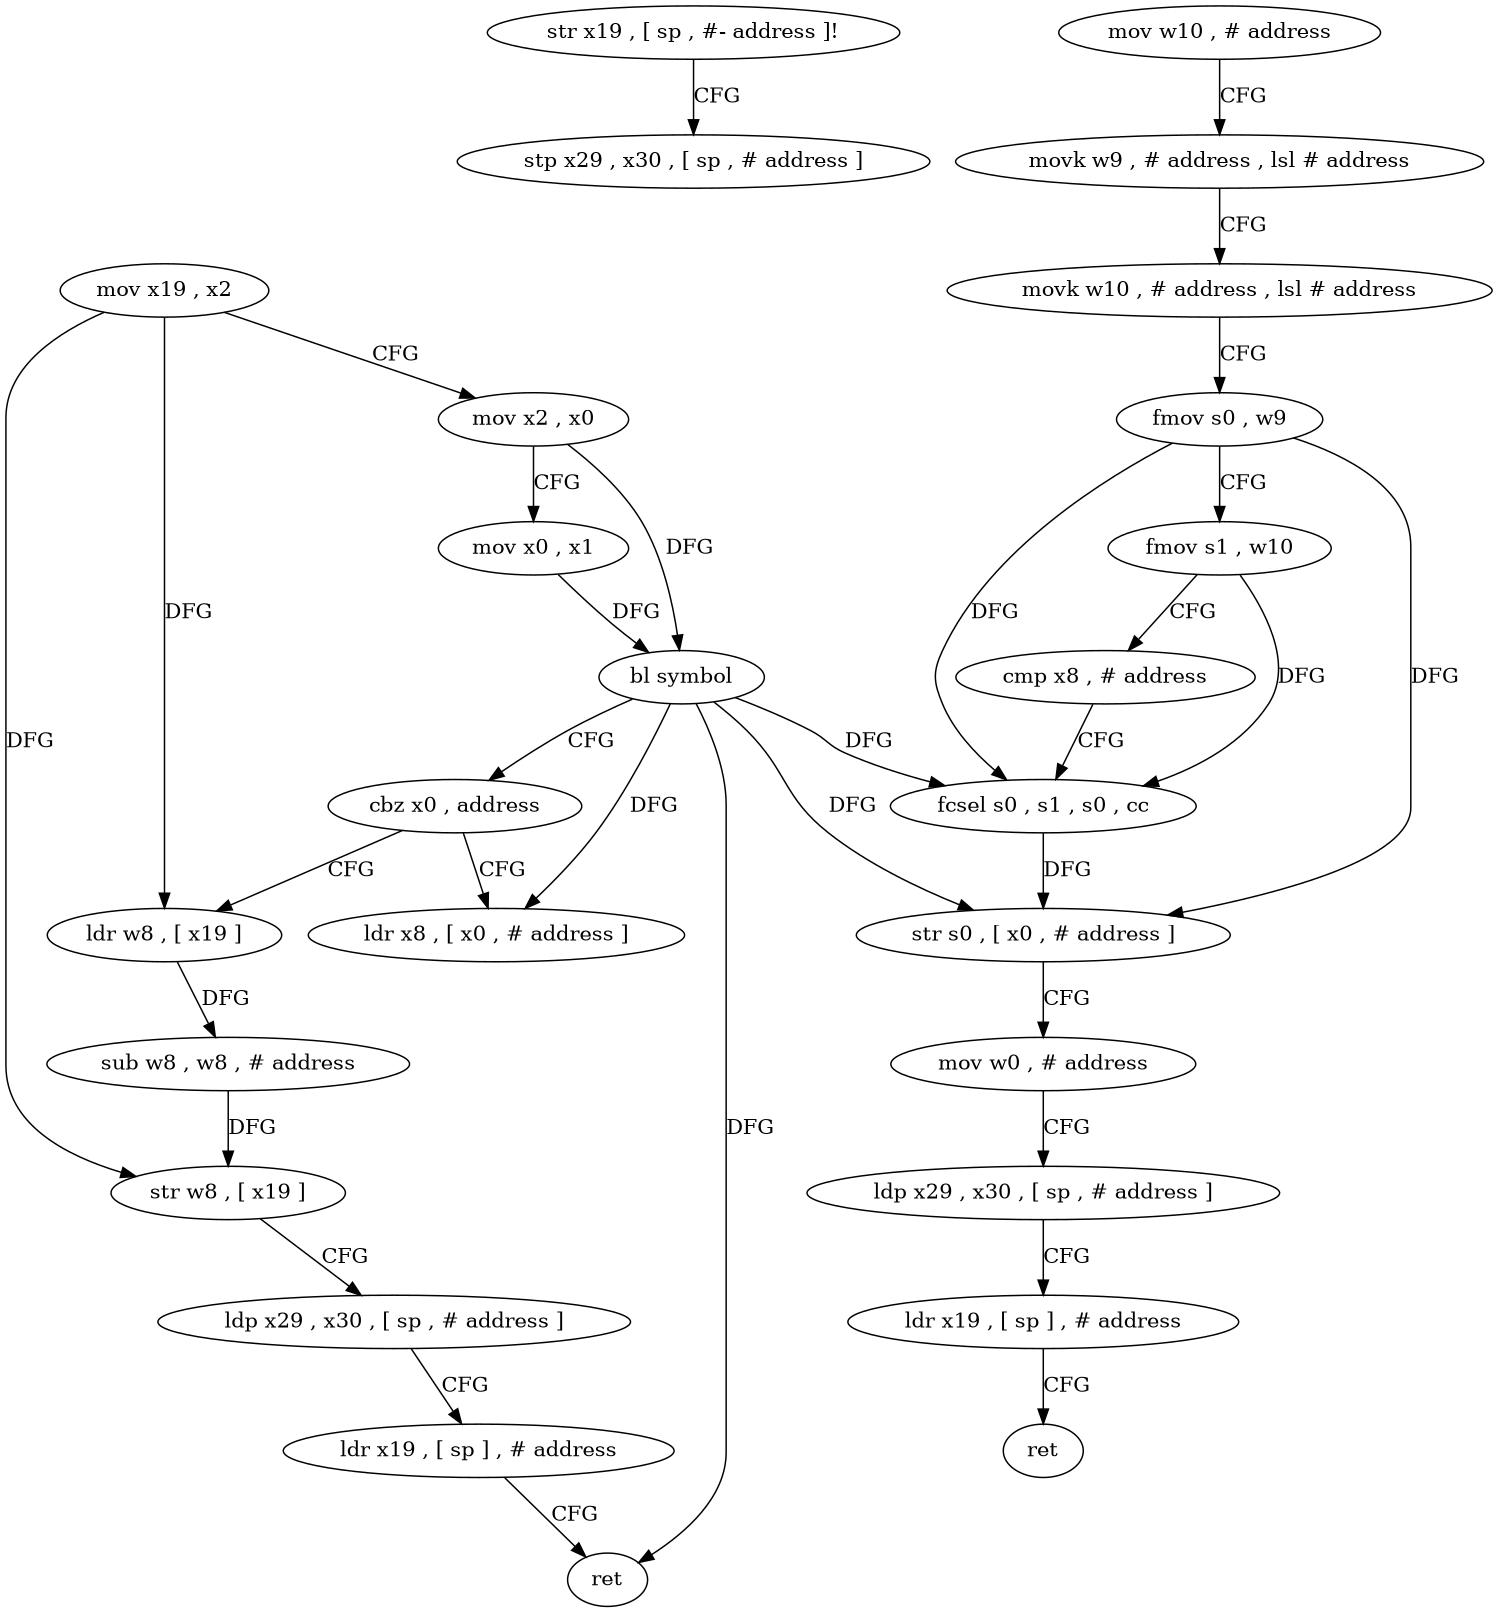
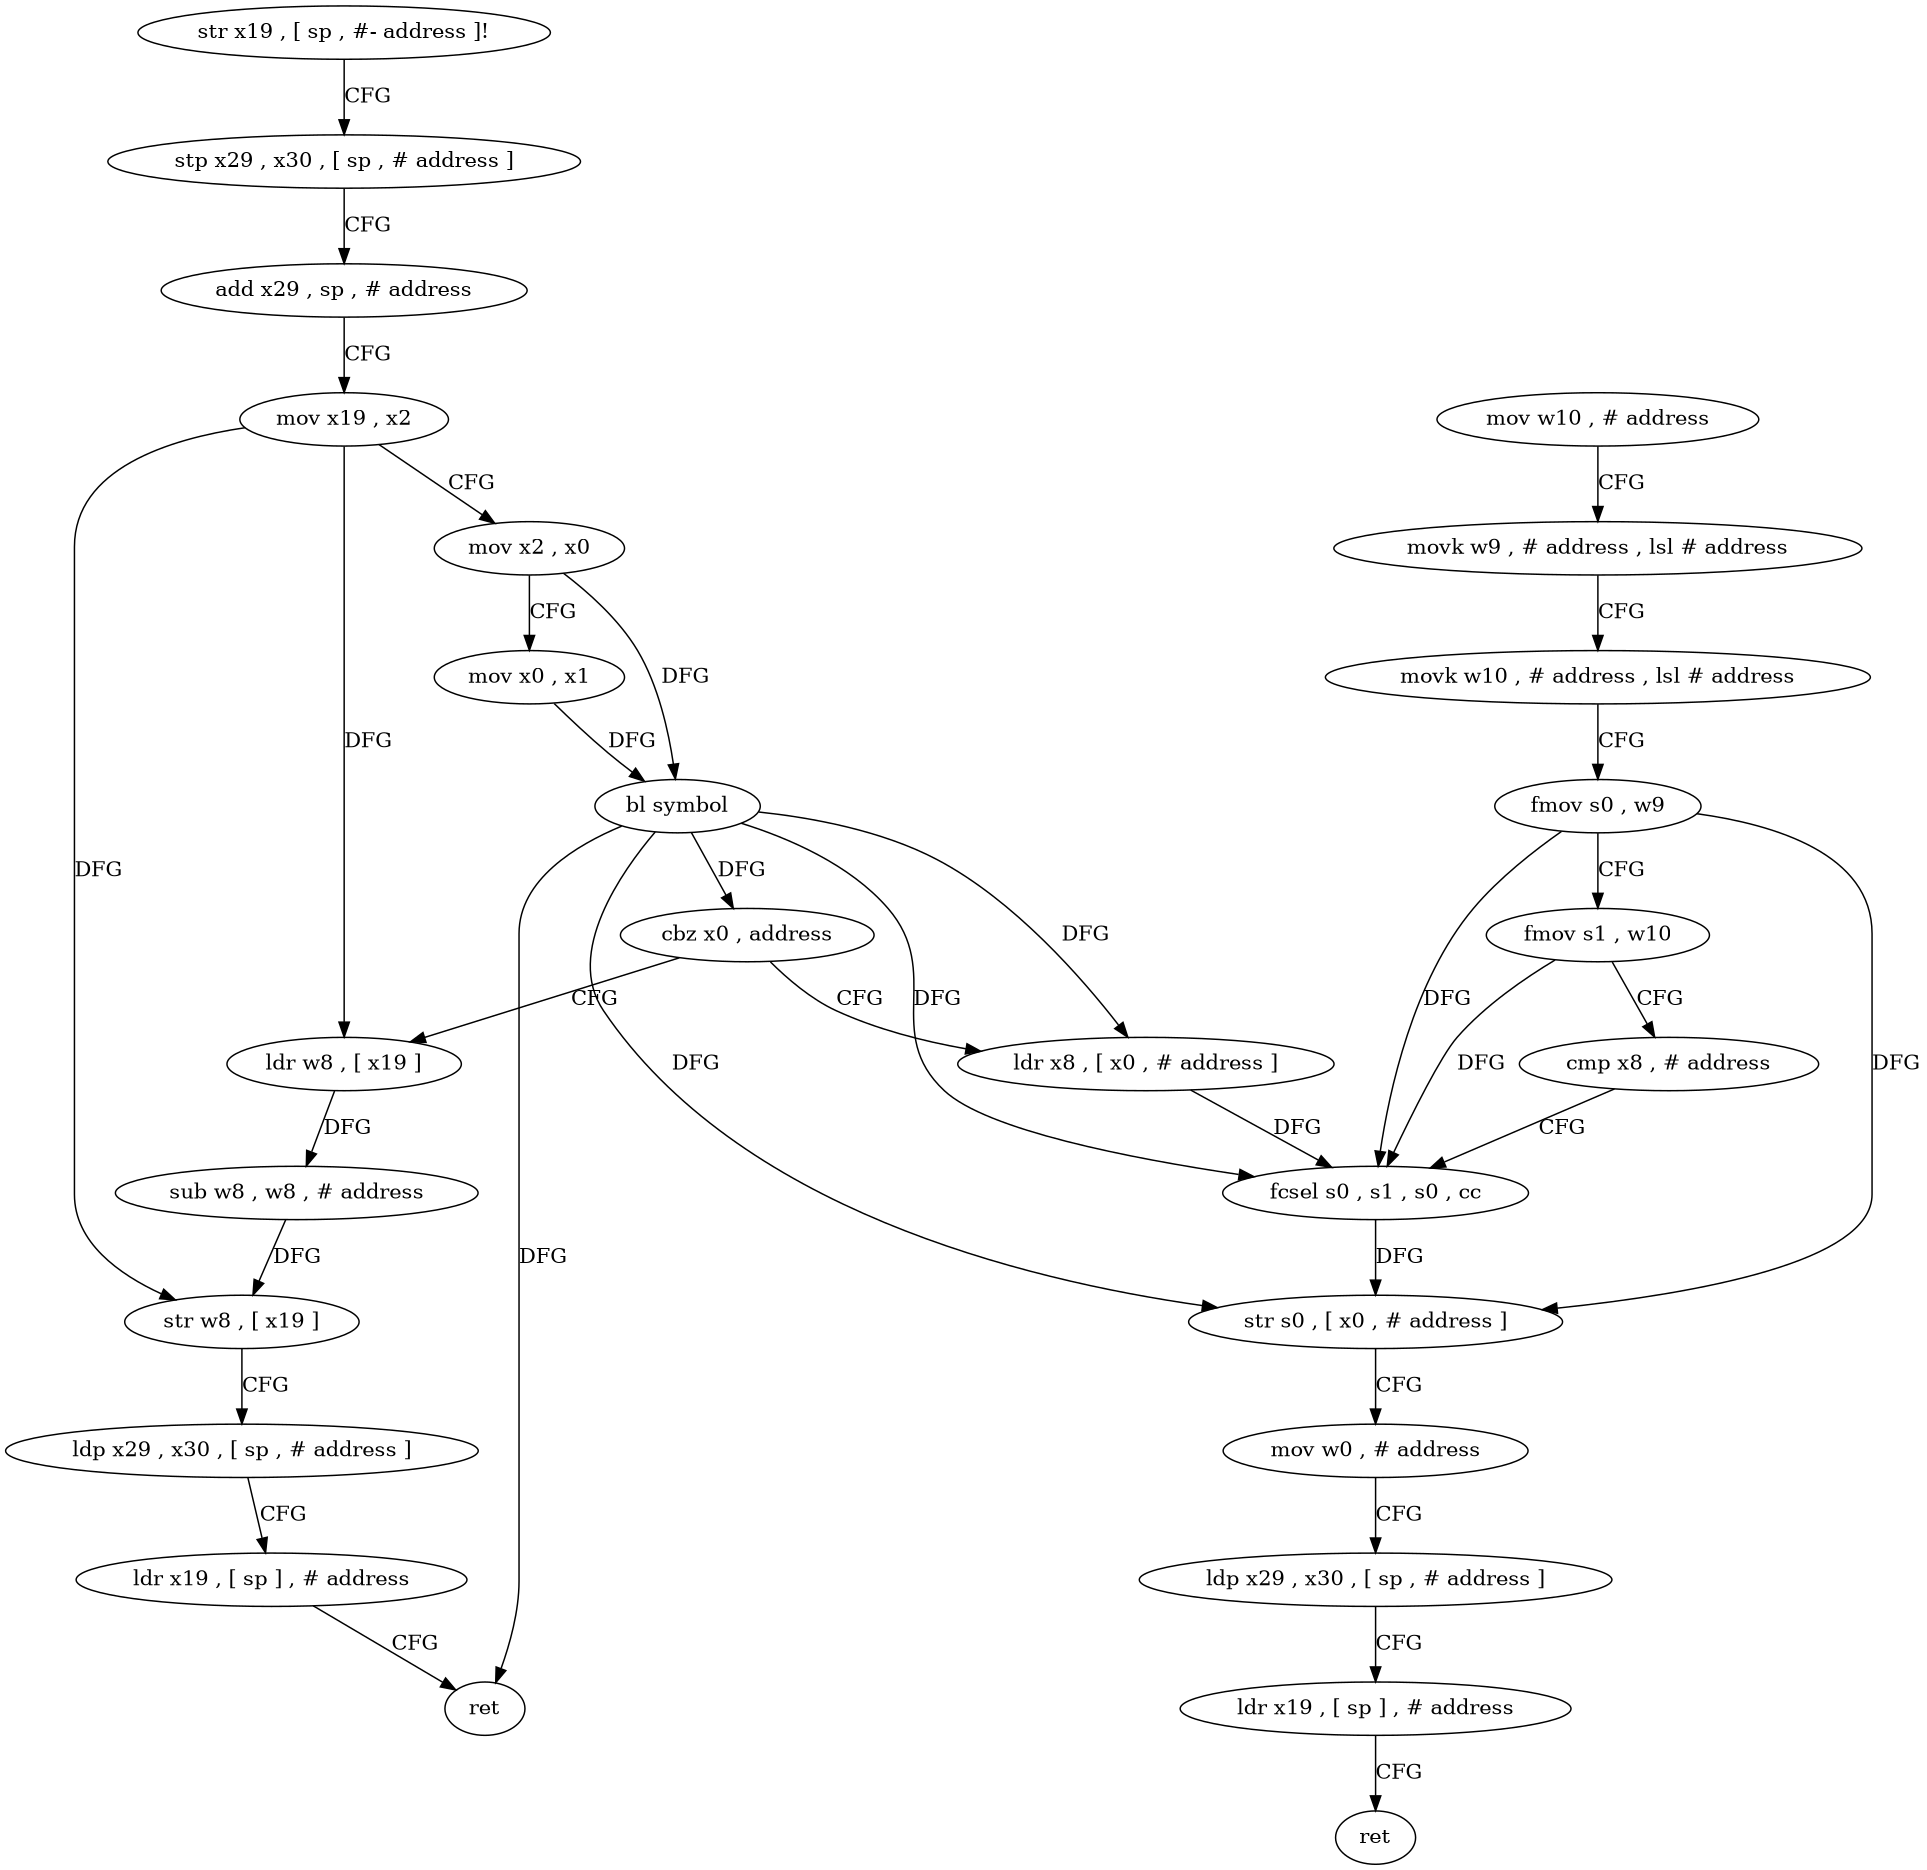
none -> (344, 290)
(591, 742) -> (742, 871)
none -> (1254, 1125)
